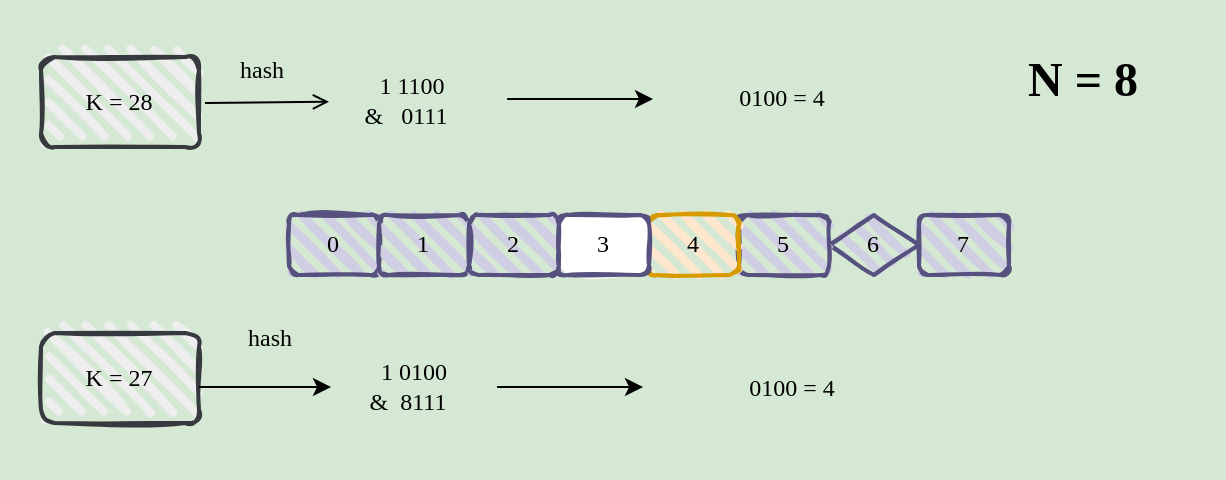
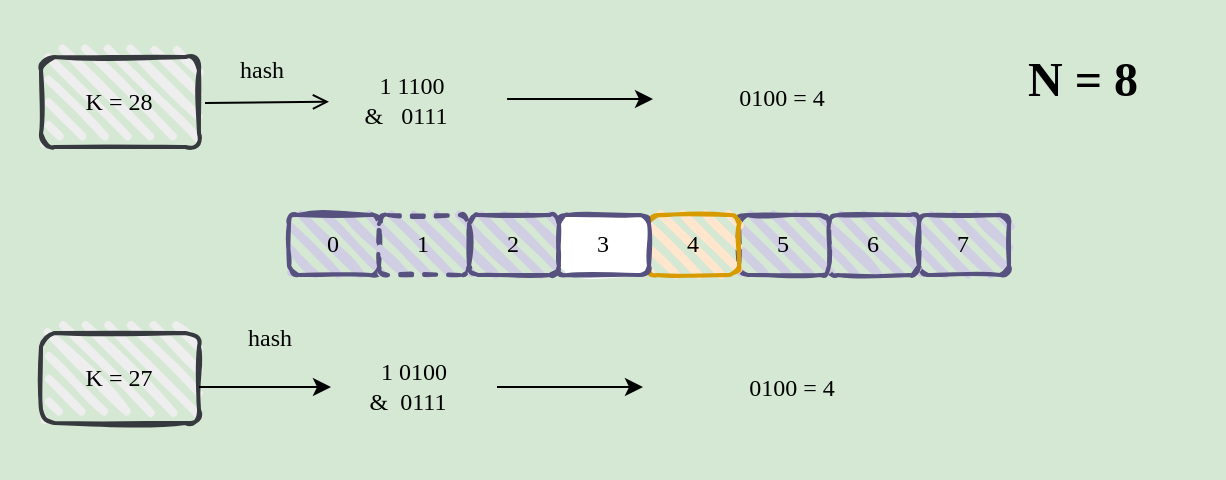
(424, 245) -> (424, 245)
(874, 245) -> (874, 245)
(415, 387) -> (415, 387)
